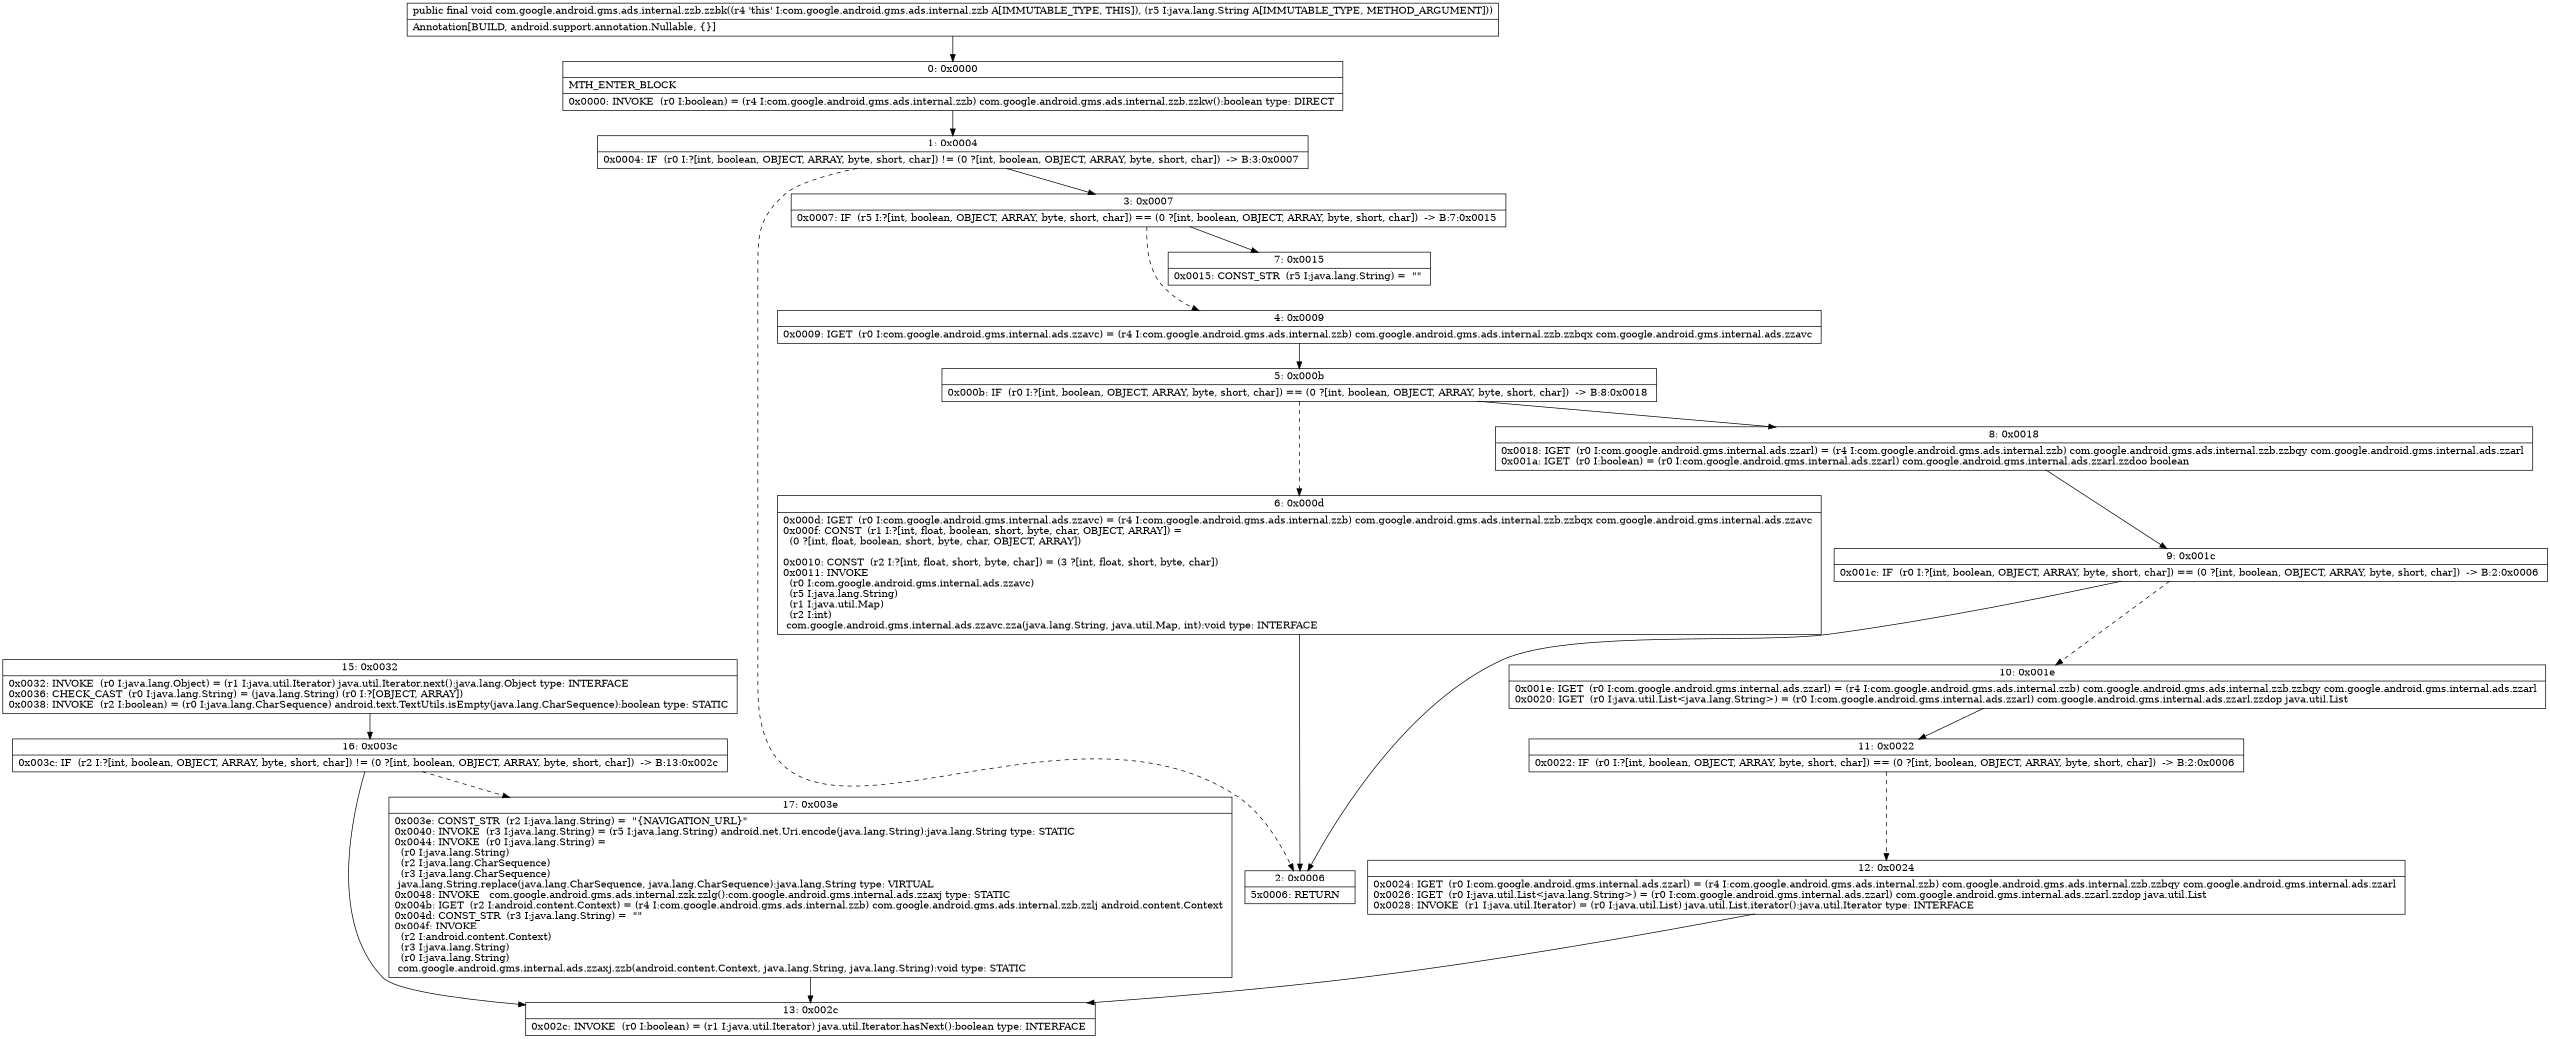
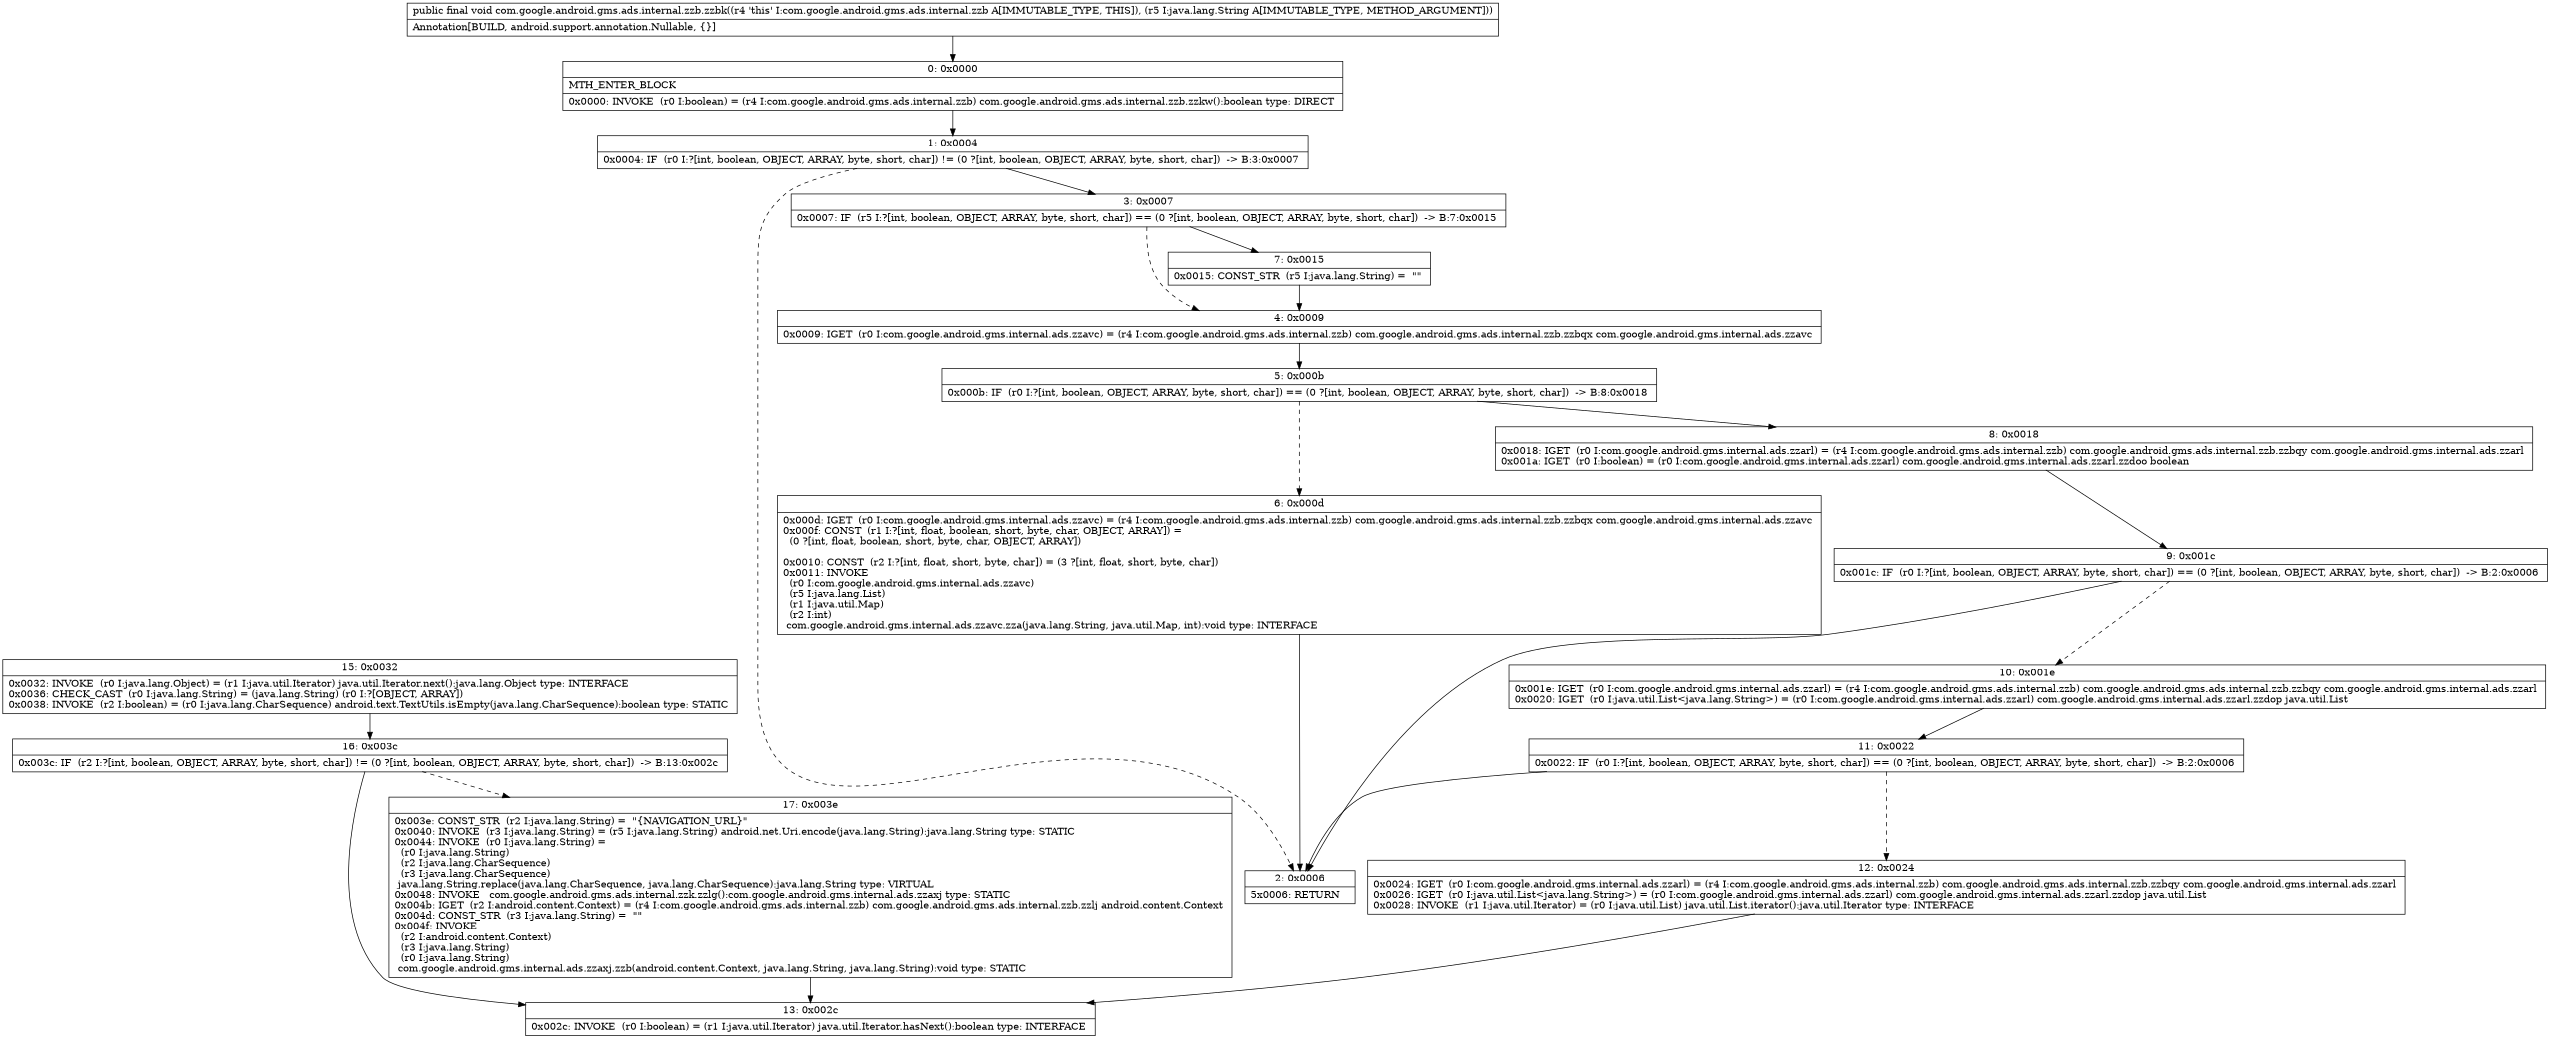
none -> (1299, 294)
(841, 594) -> (834, 594)
none -> (1410, 785)
